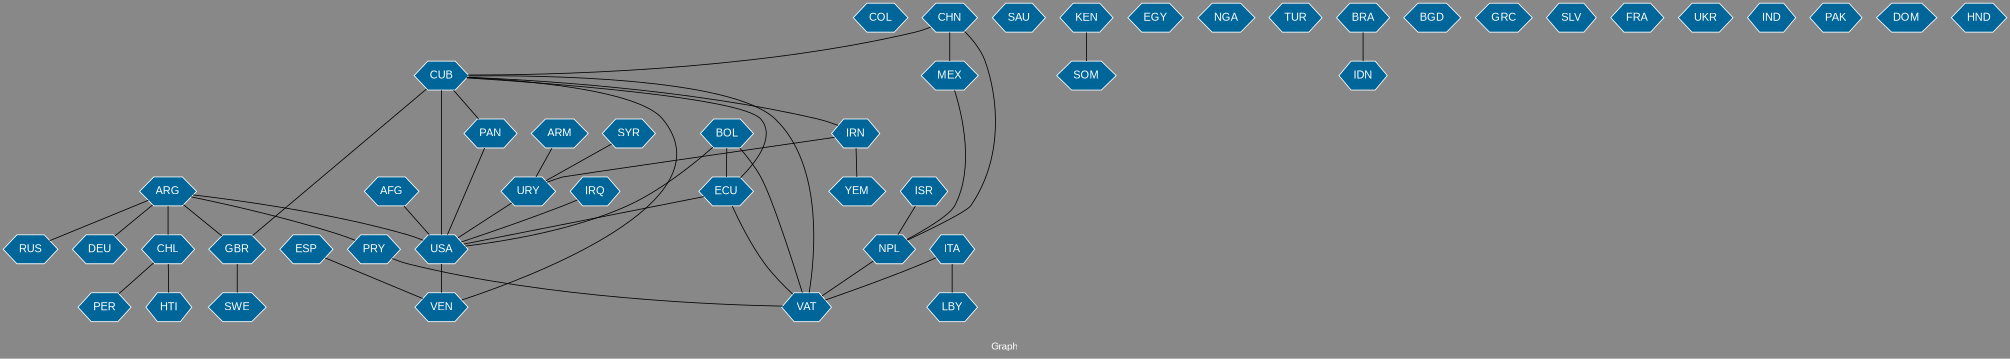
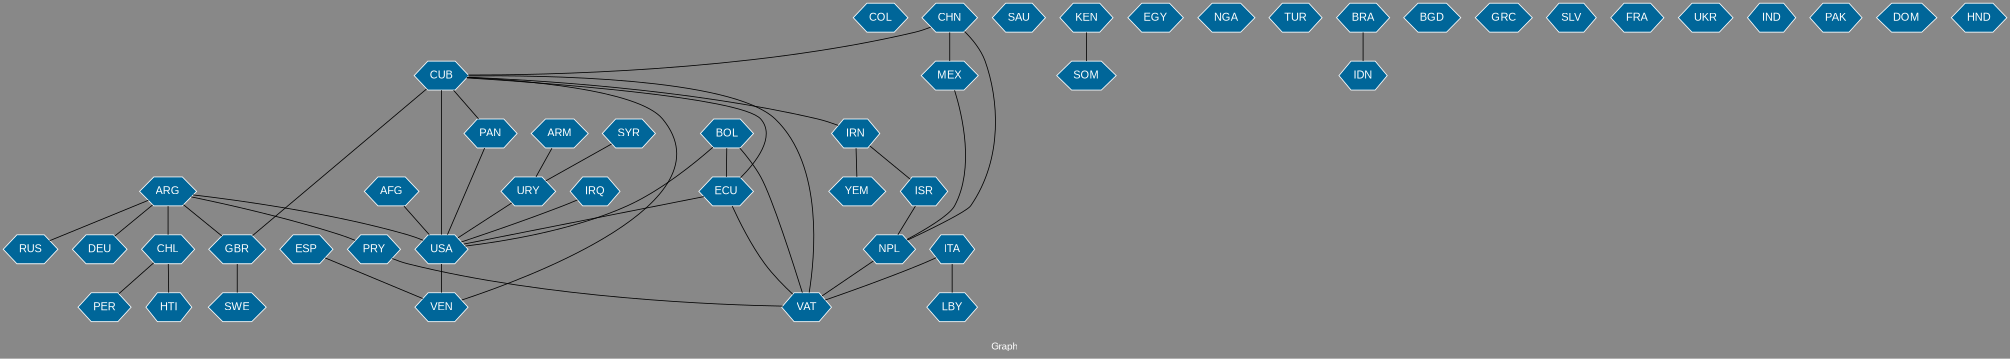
(690, 158) -> (890, 163)
